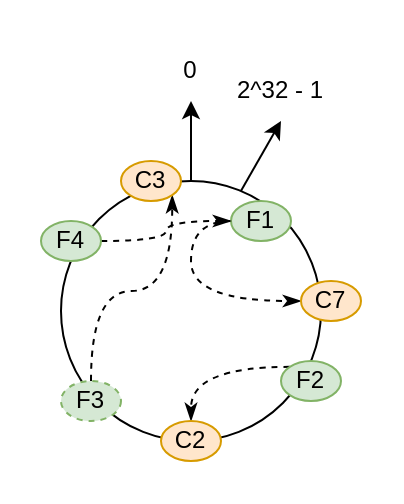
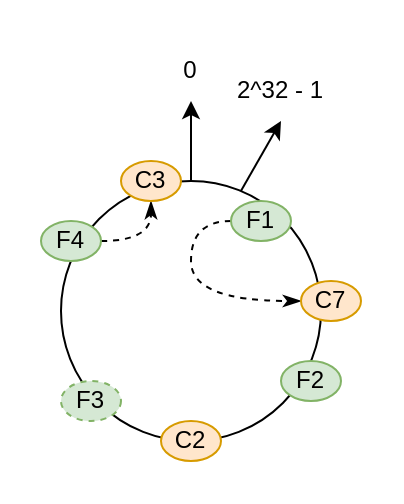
(160, 236) -> (137, 235)
(126, 292) -> none
(231, 372) -> none
